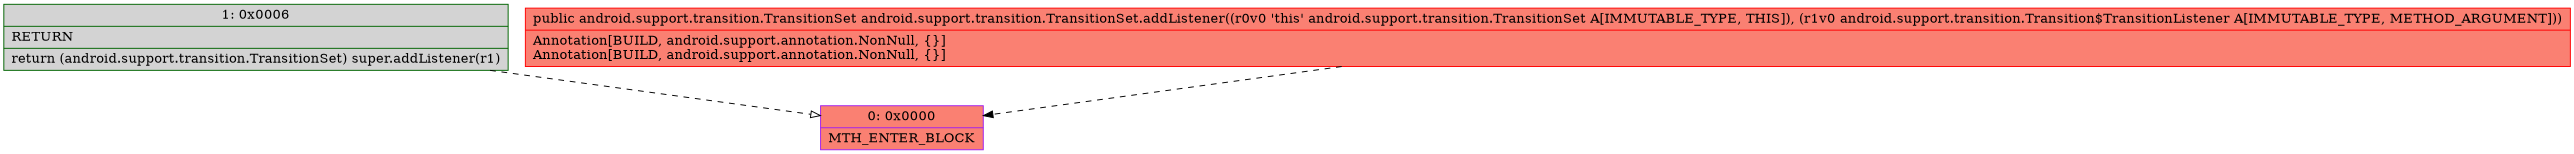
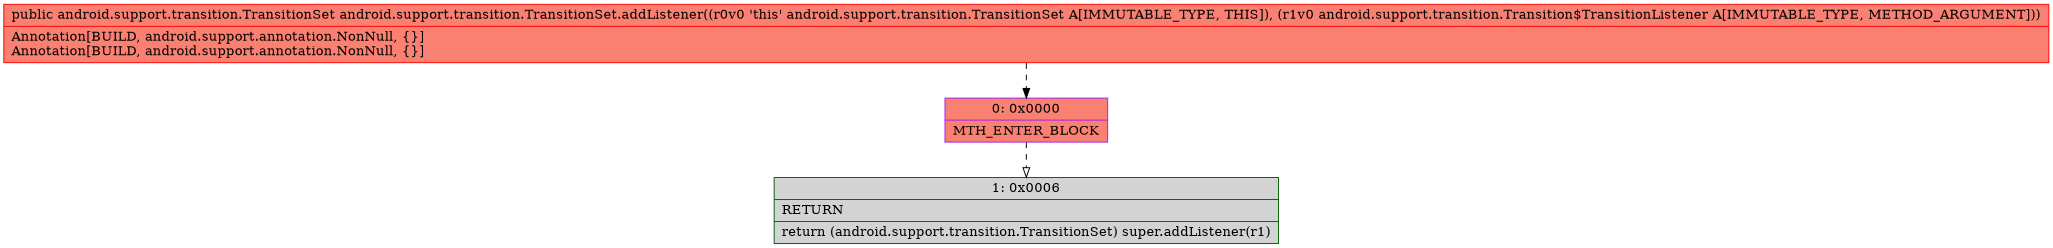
(650, 92) -> (1026, 155)
